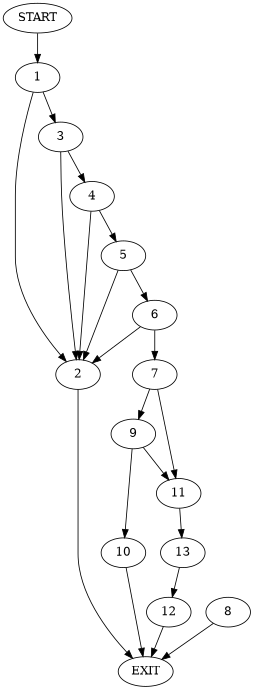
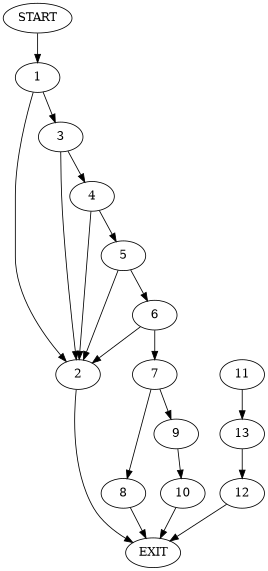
(166, 430) -> (140, 430)
(153, 460) -> none
